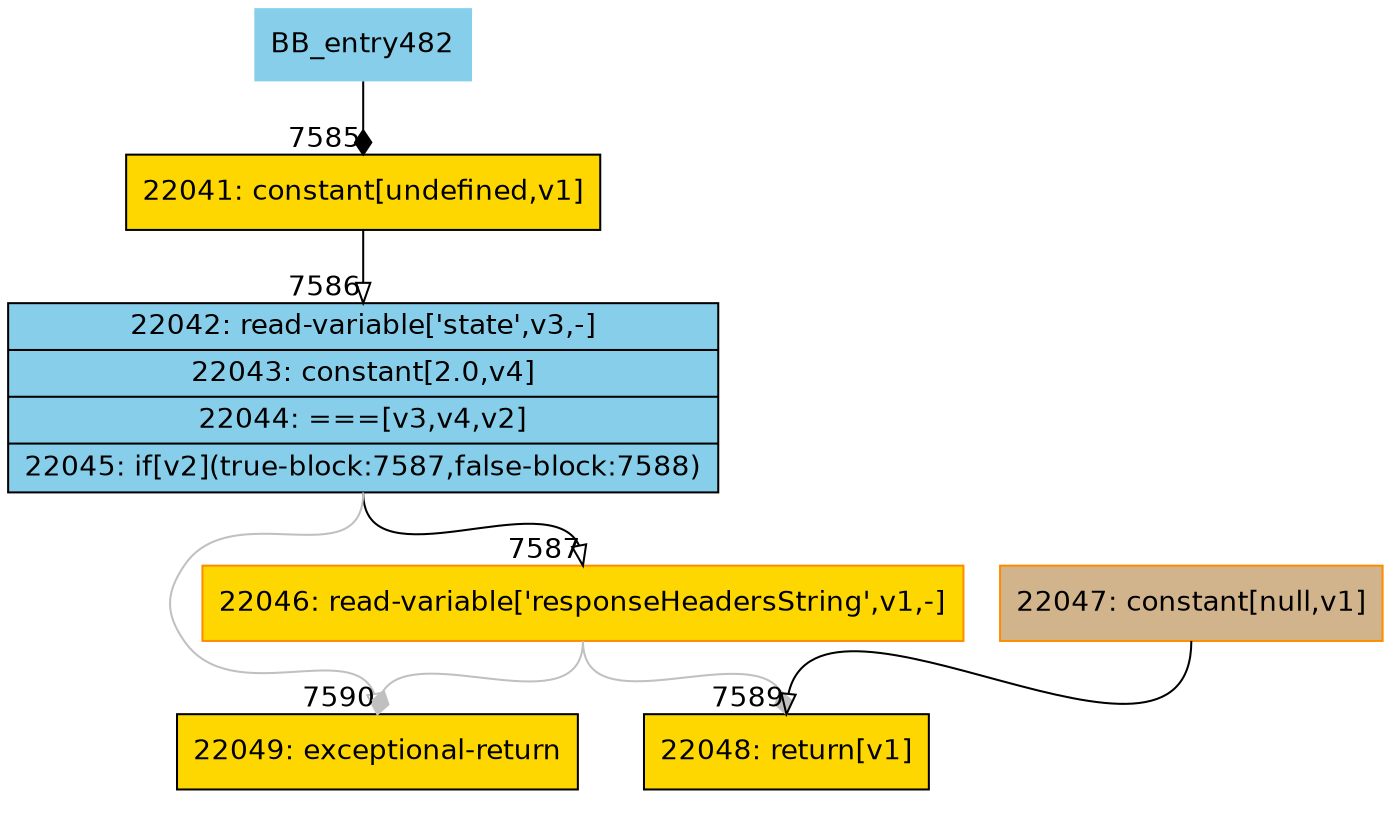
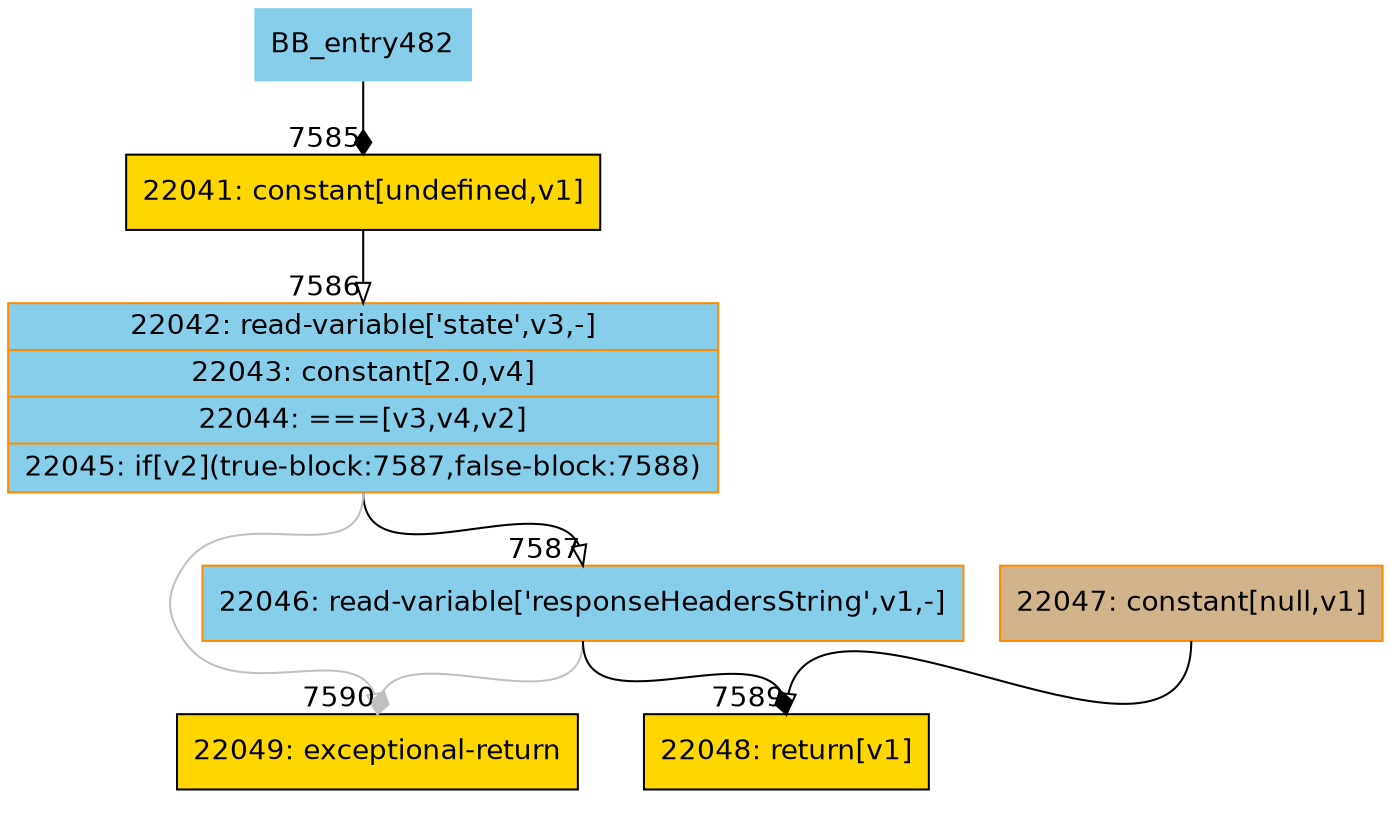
(363, 398) -> (363, 398)
(583, 603) -> (583, 603)
(673, 679) -> (673, 679)
